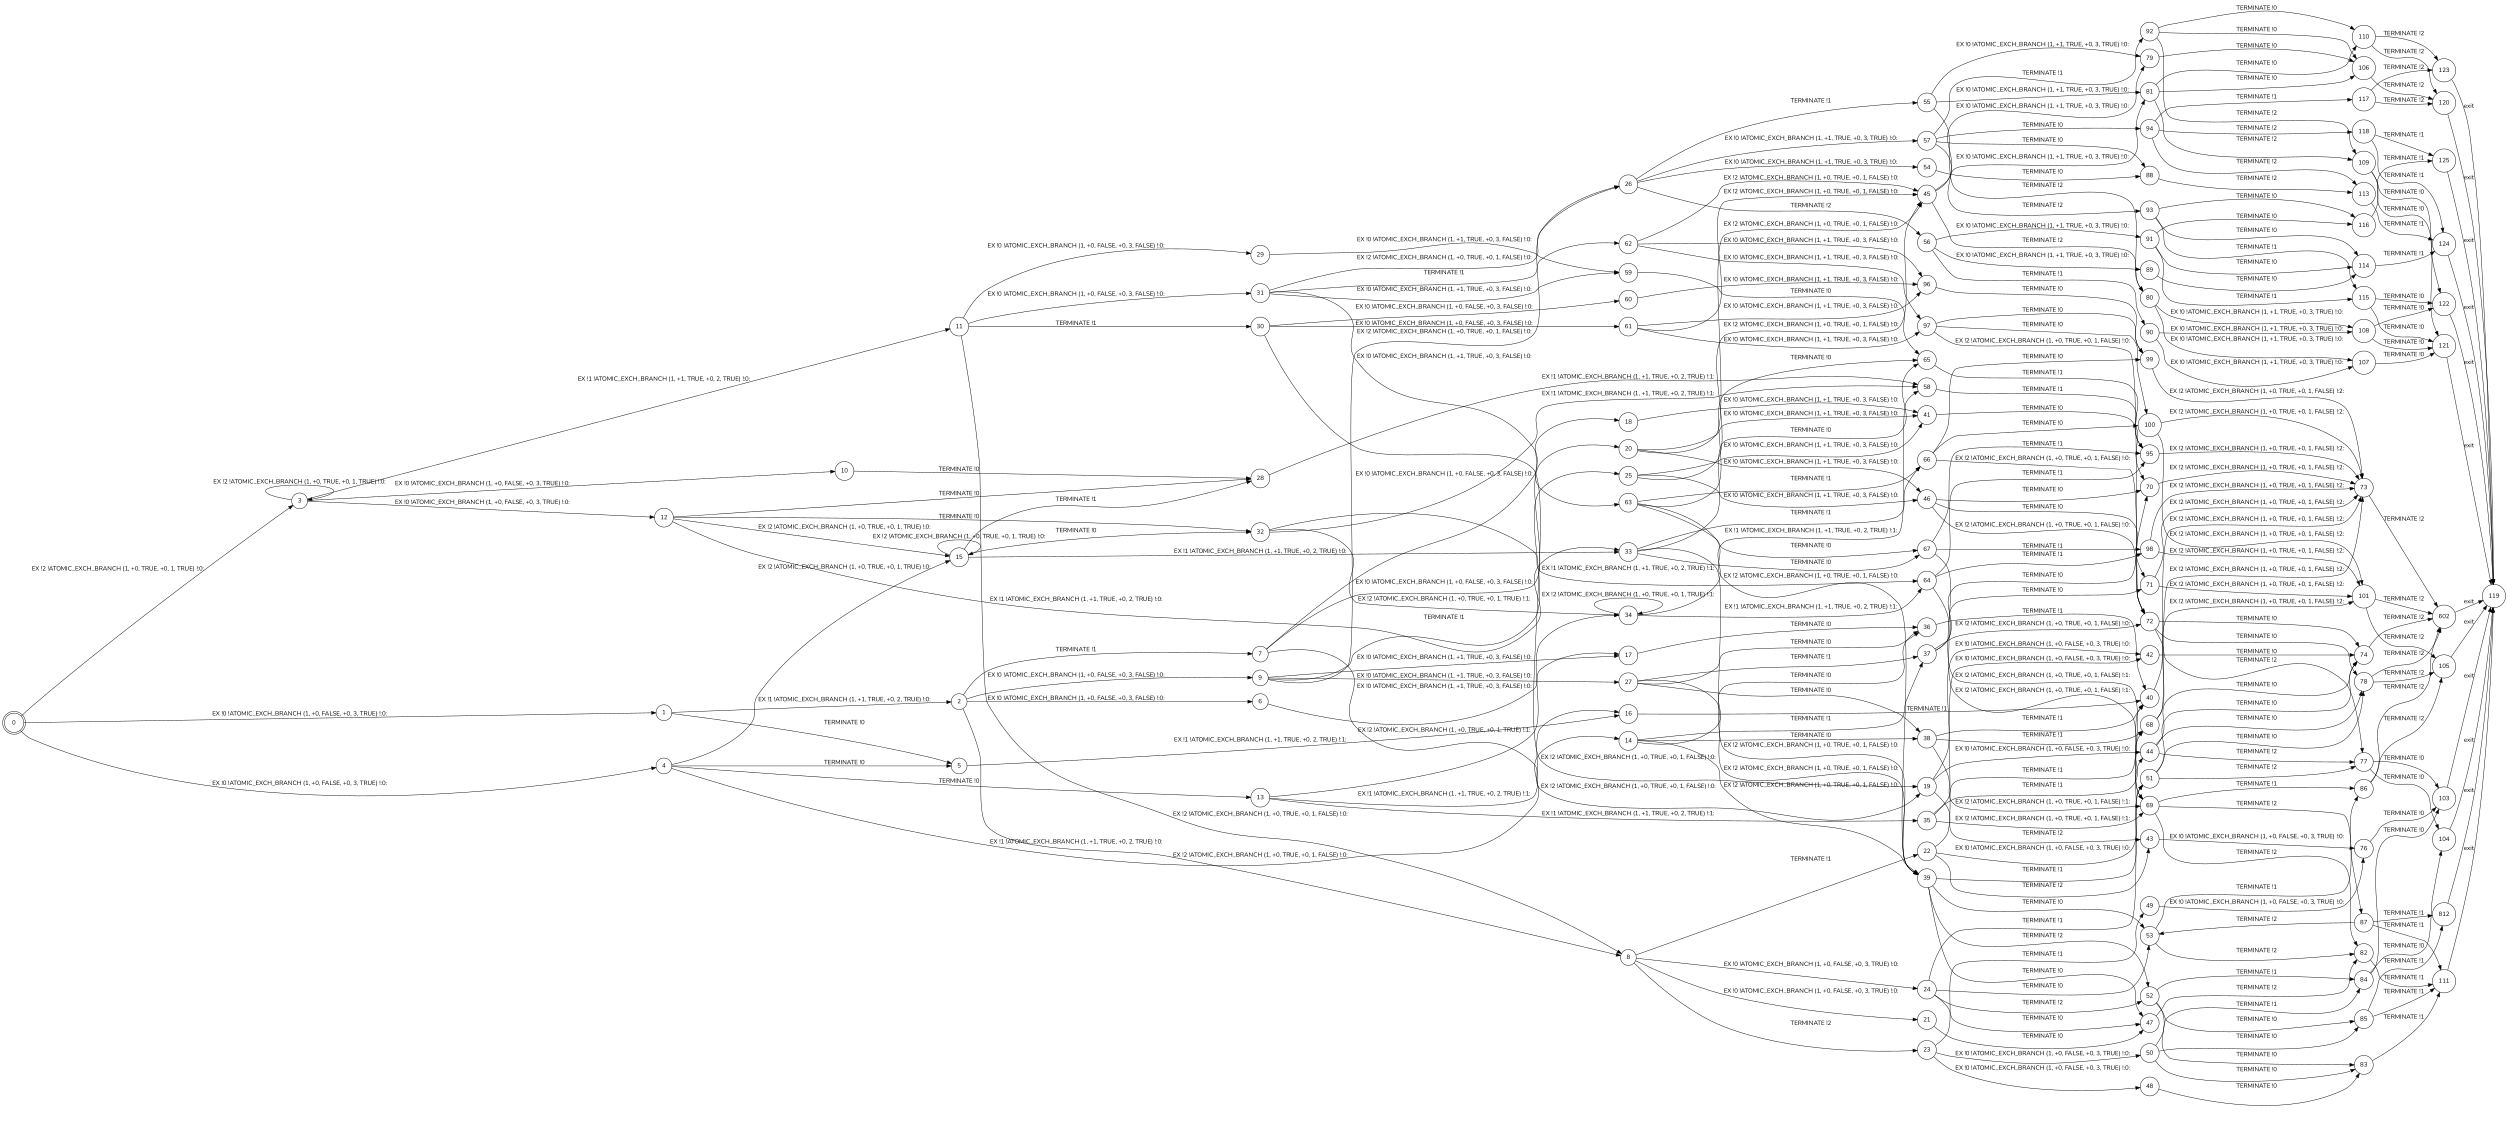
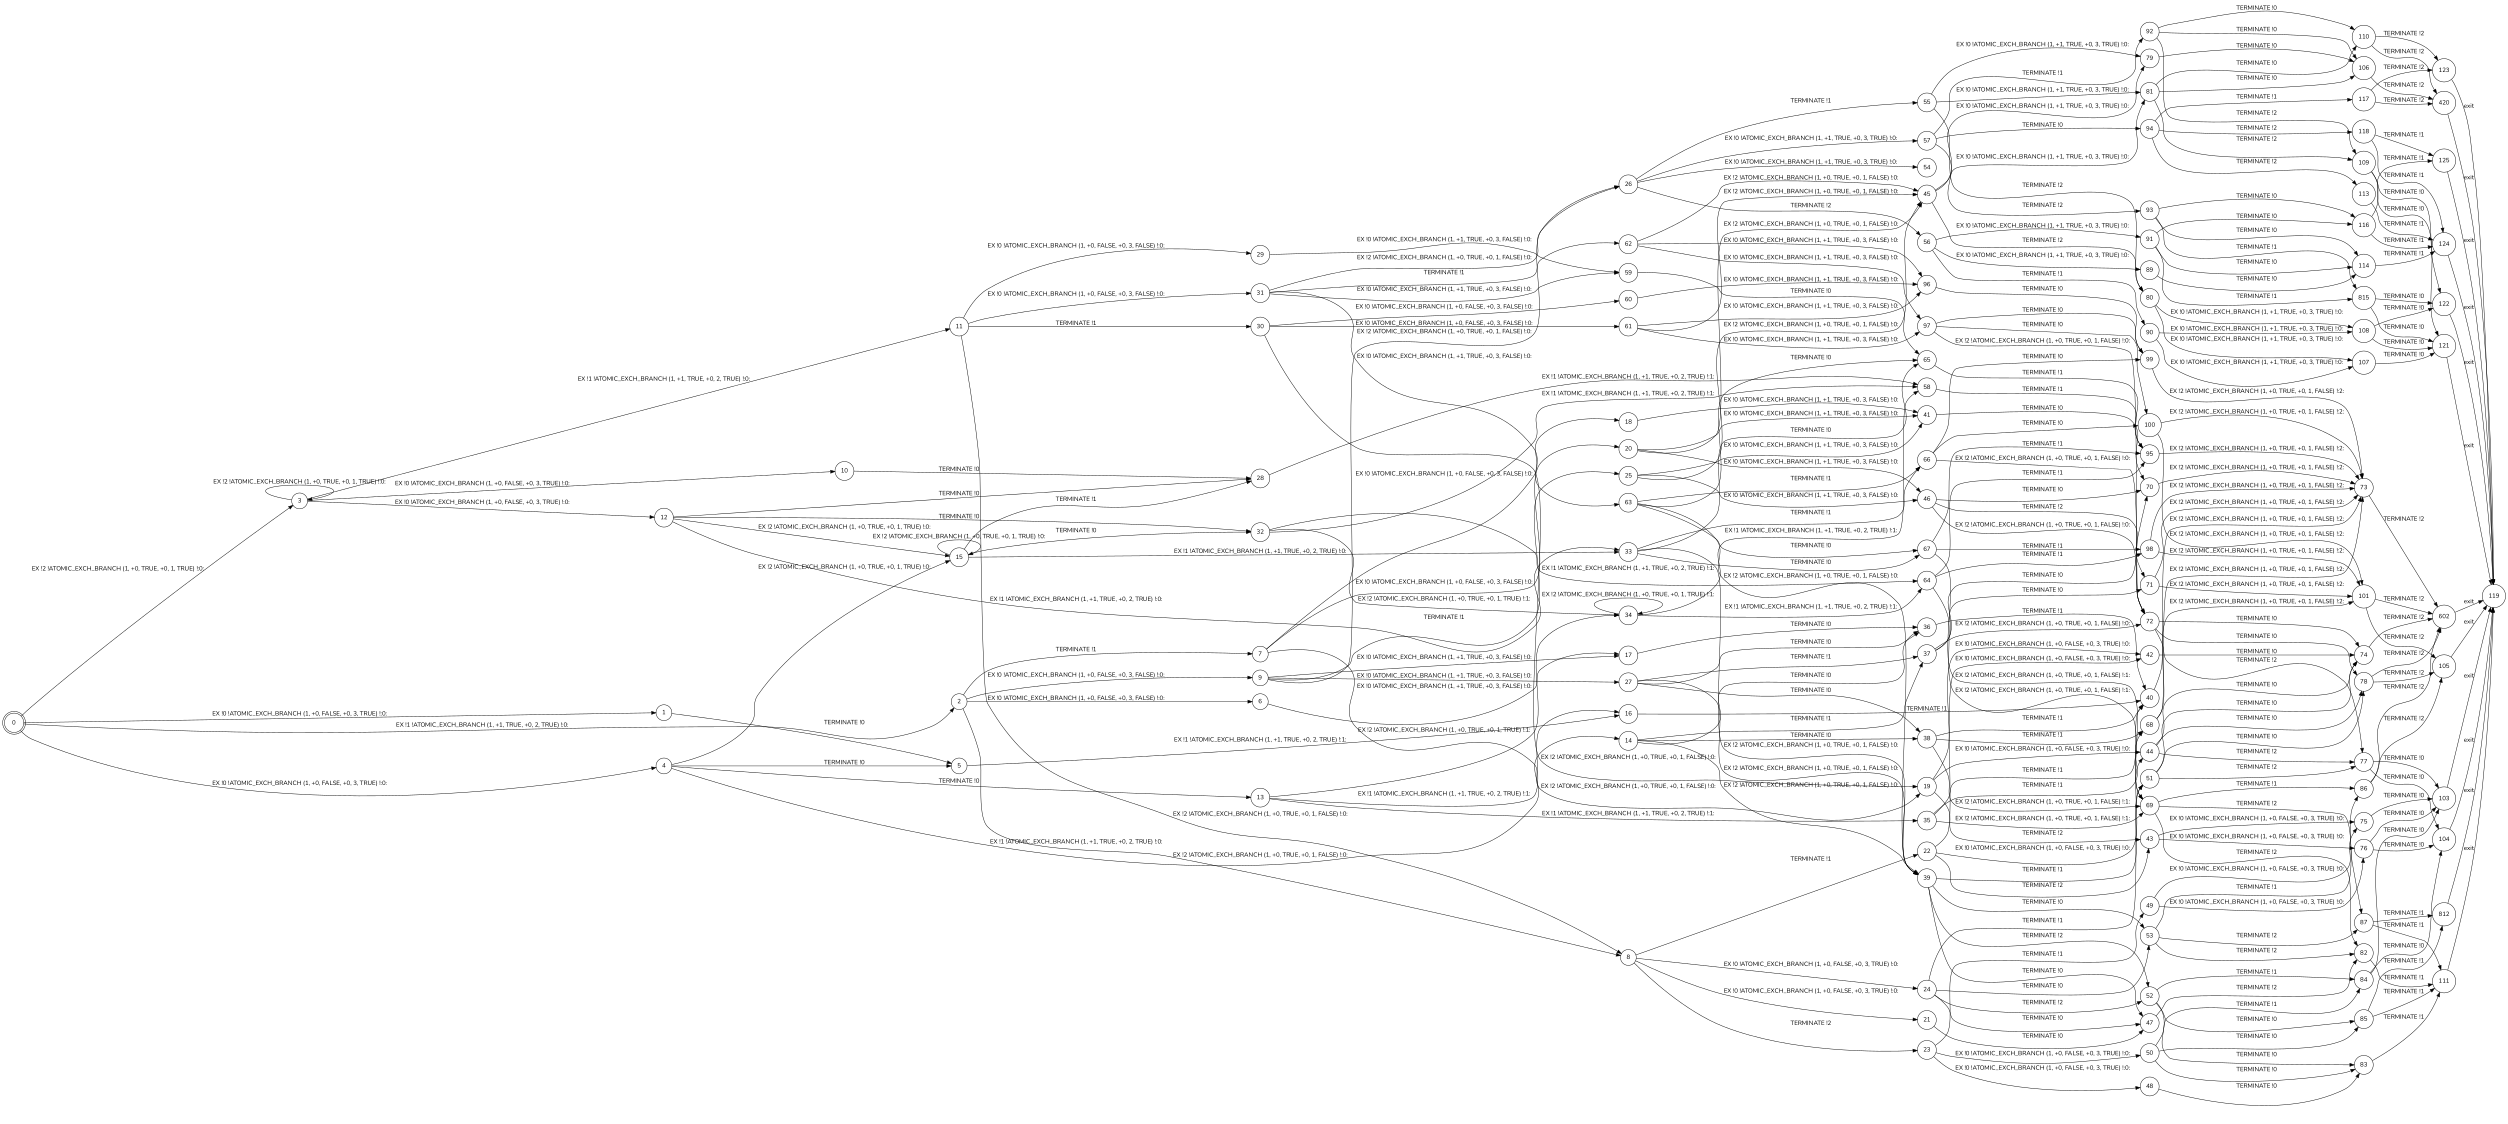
(2444, 103) -> (2444, 103)
(2150, 176) -> none
none -> (2398, 247)
(2364, 298) -> (2364, 298)
(2043, 507) -> (2043, 507)
(809, 707) -> (491, 730)
none -> (2364, 822)
none -> (2402, 851)
(2259, 925) -> (2258, 945)
